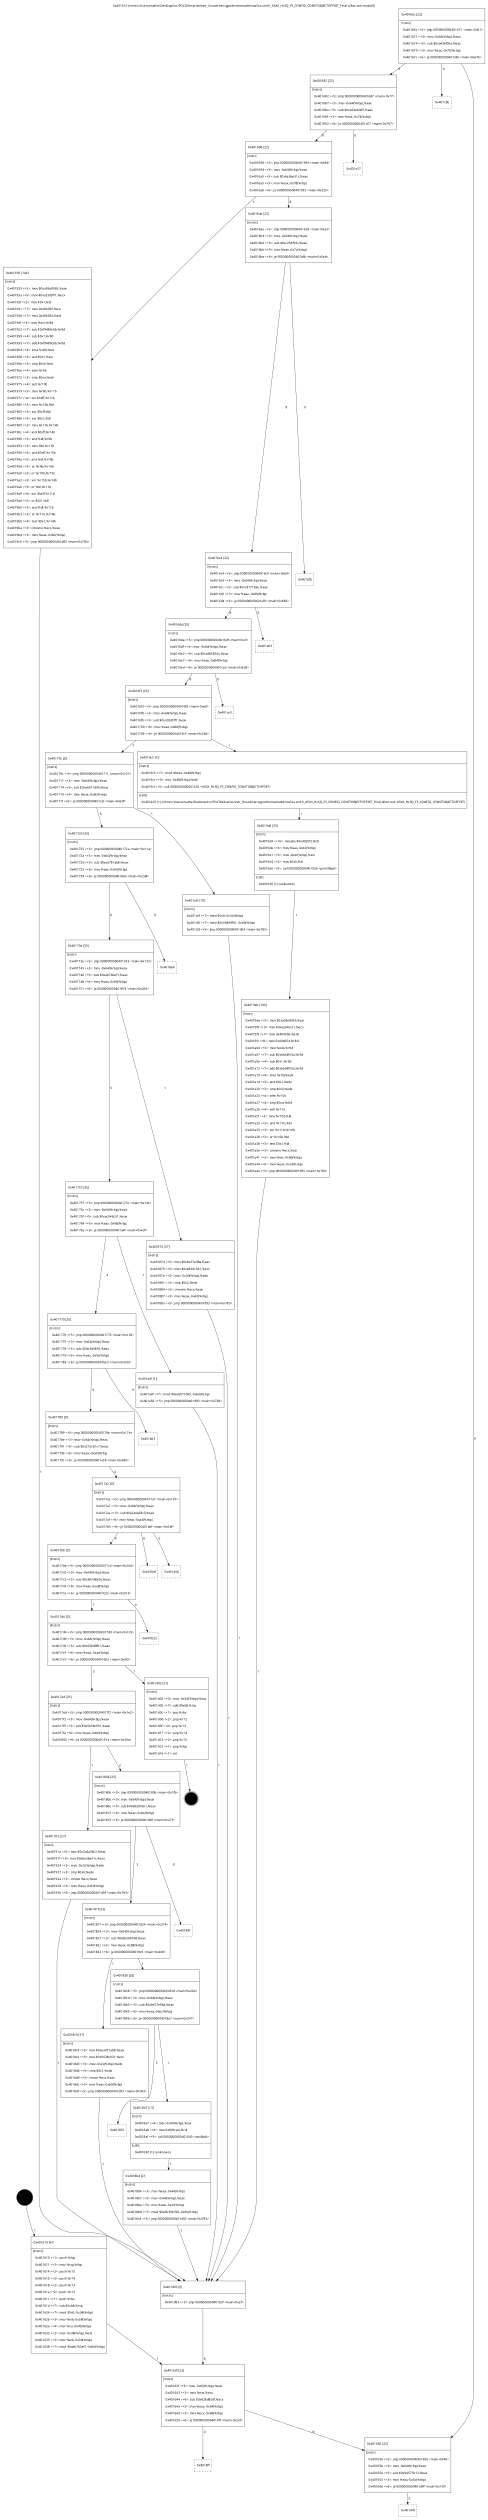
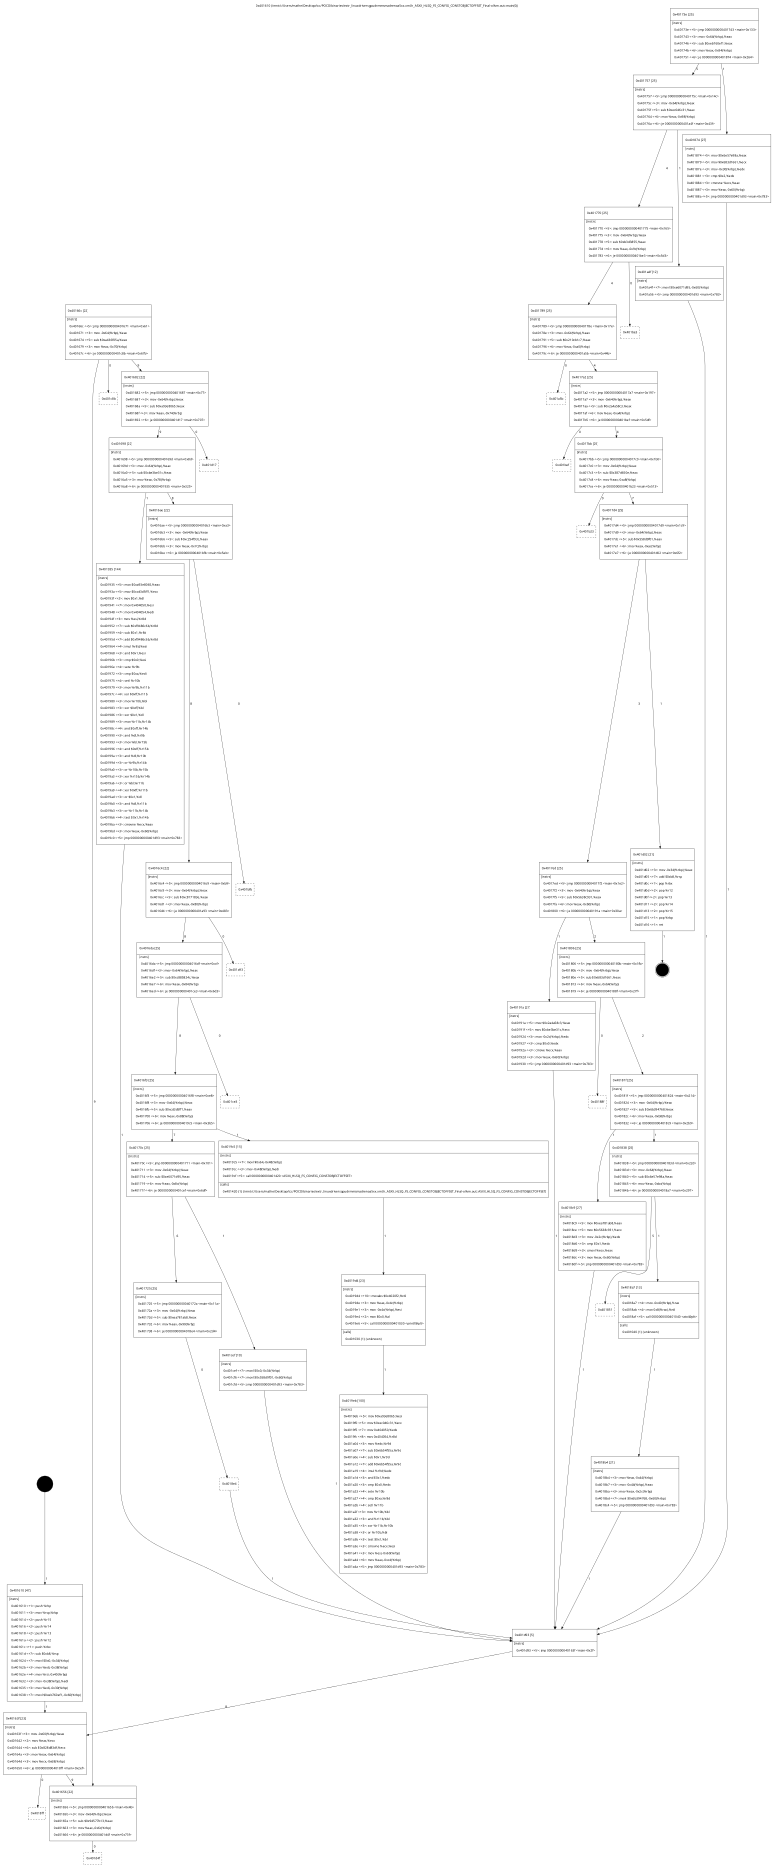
(110, 910) -> none
(162, 1548) -> (562, 375)
(256, 1733) -> (338, 1608)
